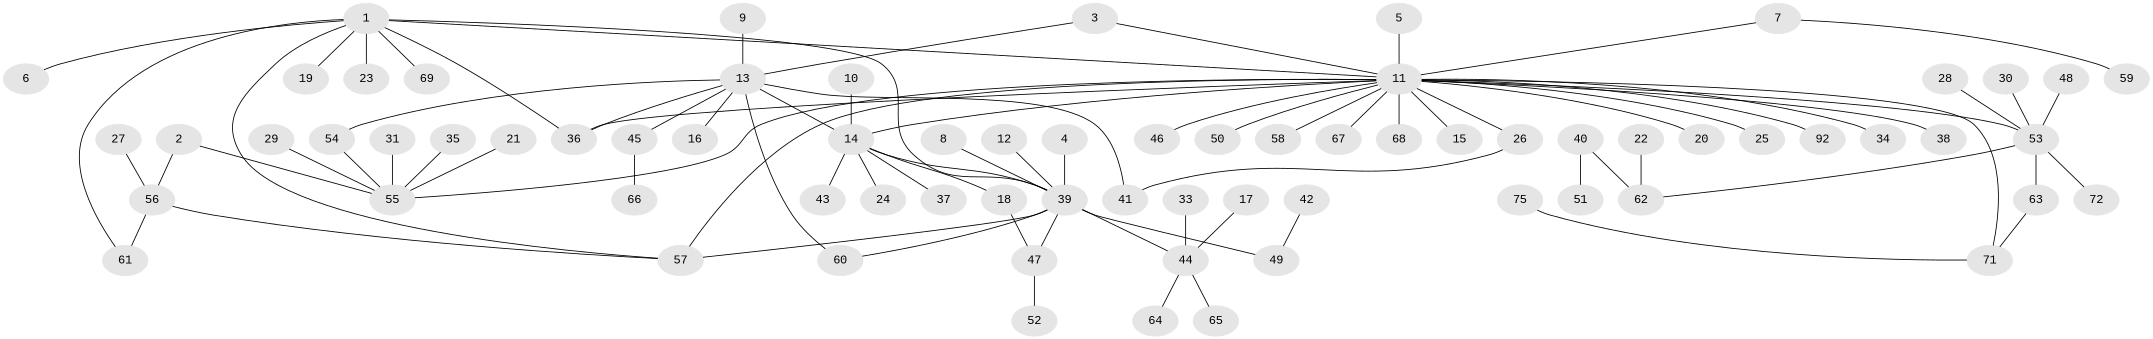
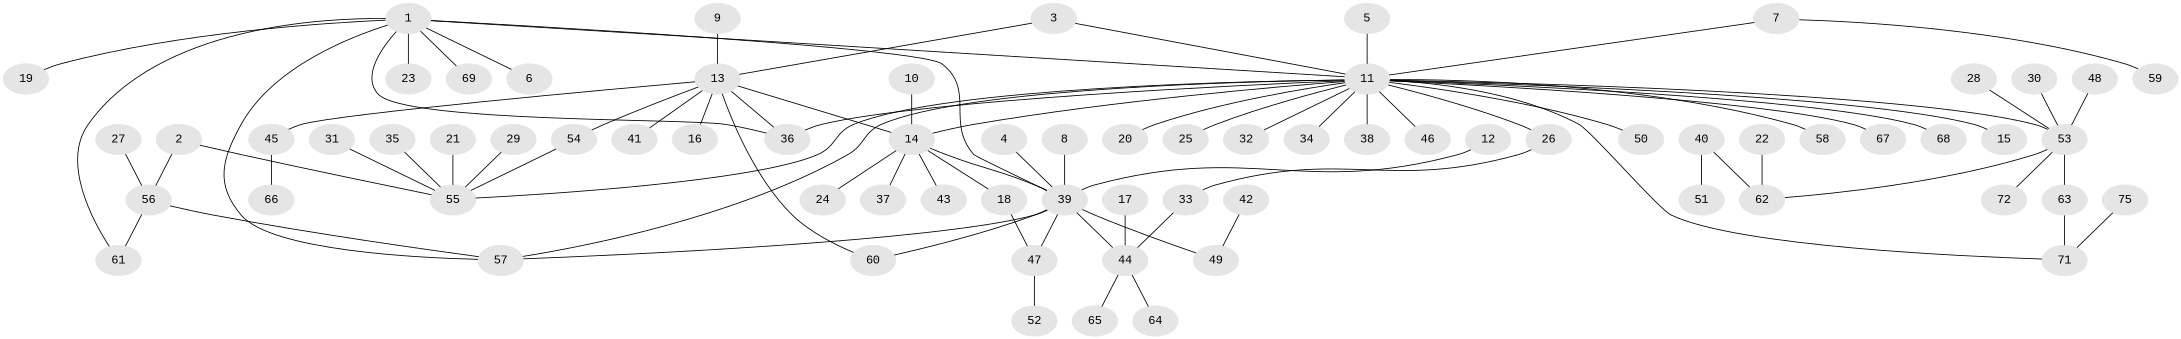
(1823, 139) -> (1246, 139)
(1323, 170) -> (1417, 170)
